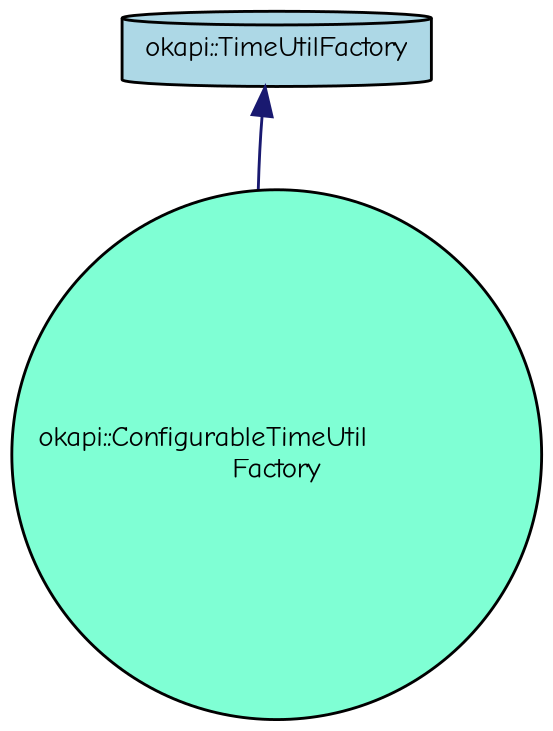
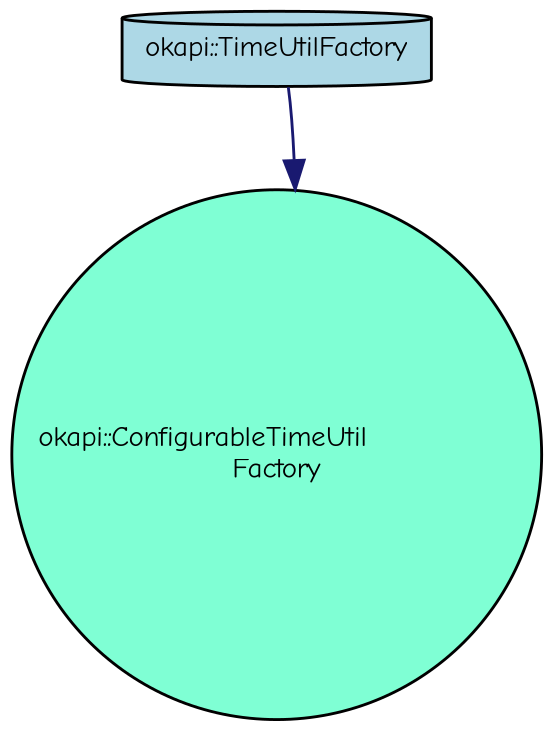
(260, 153) -> (292, 123)
